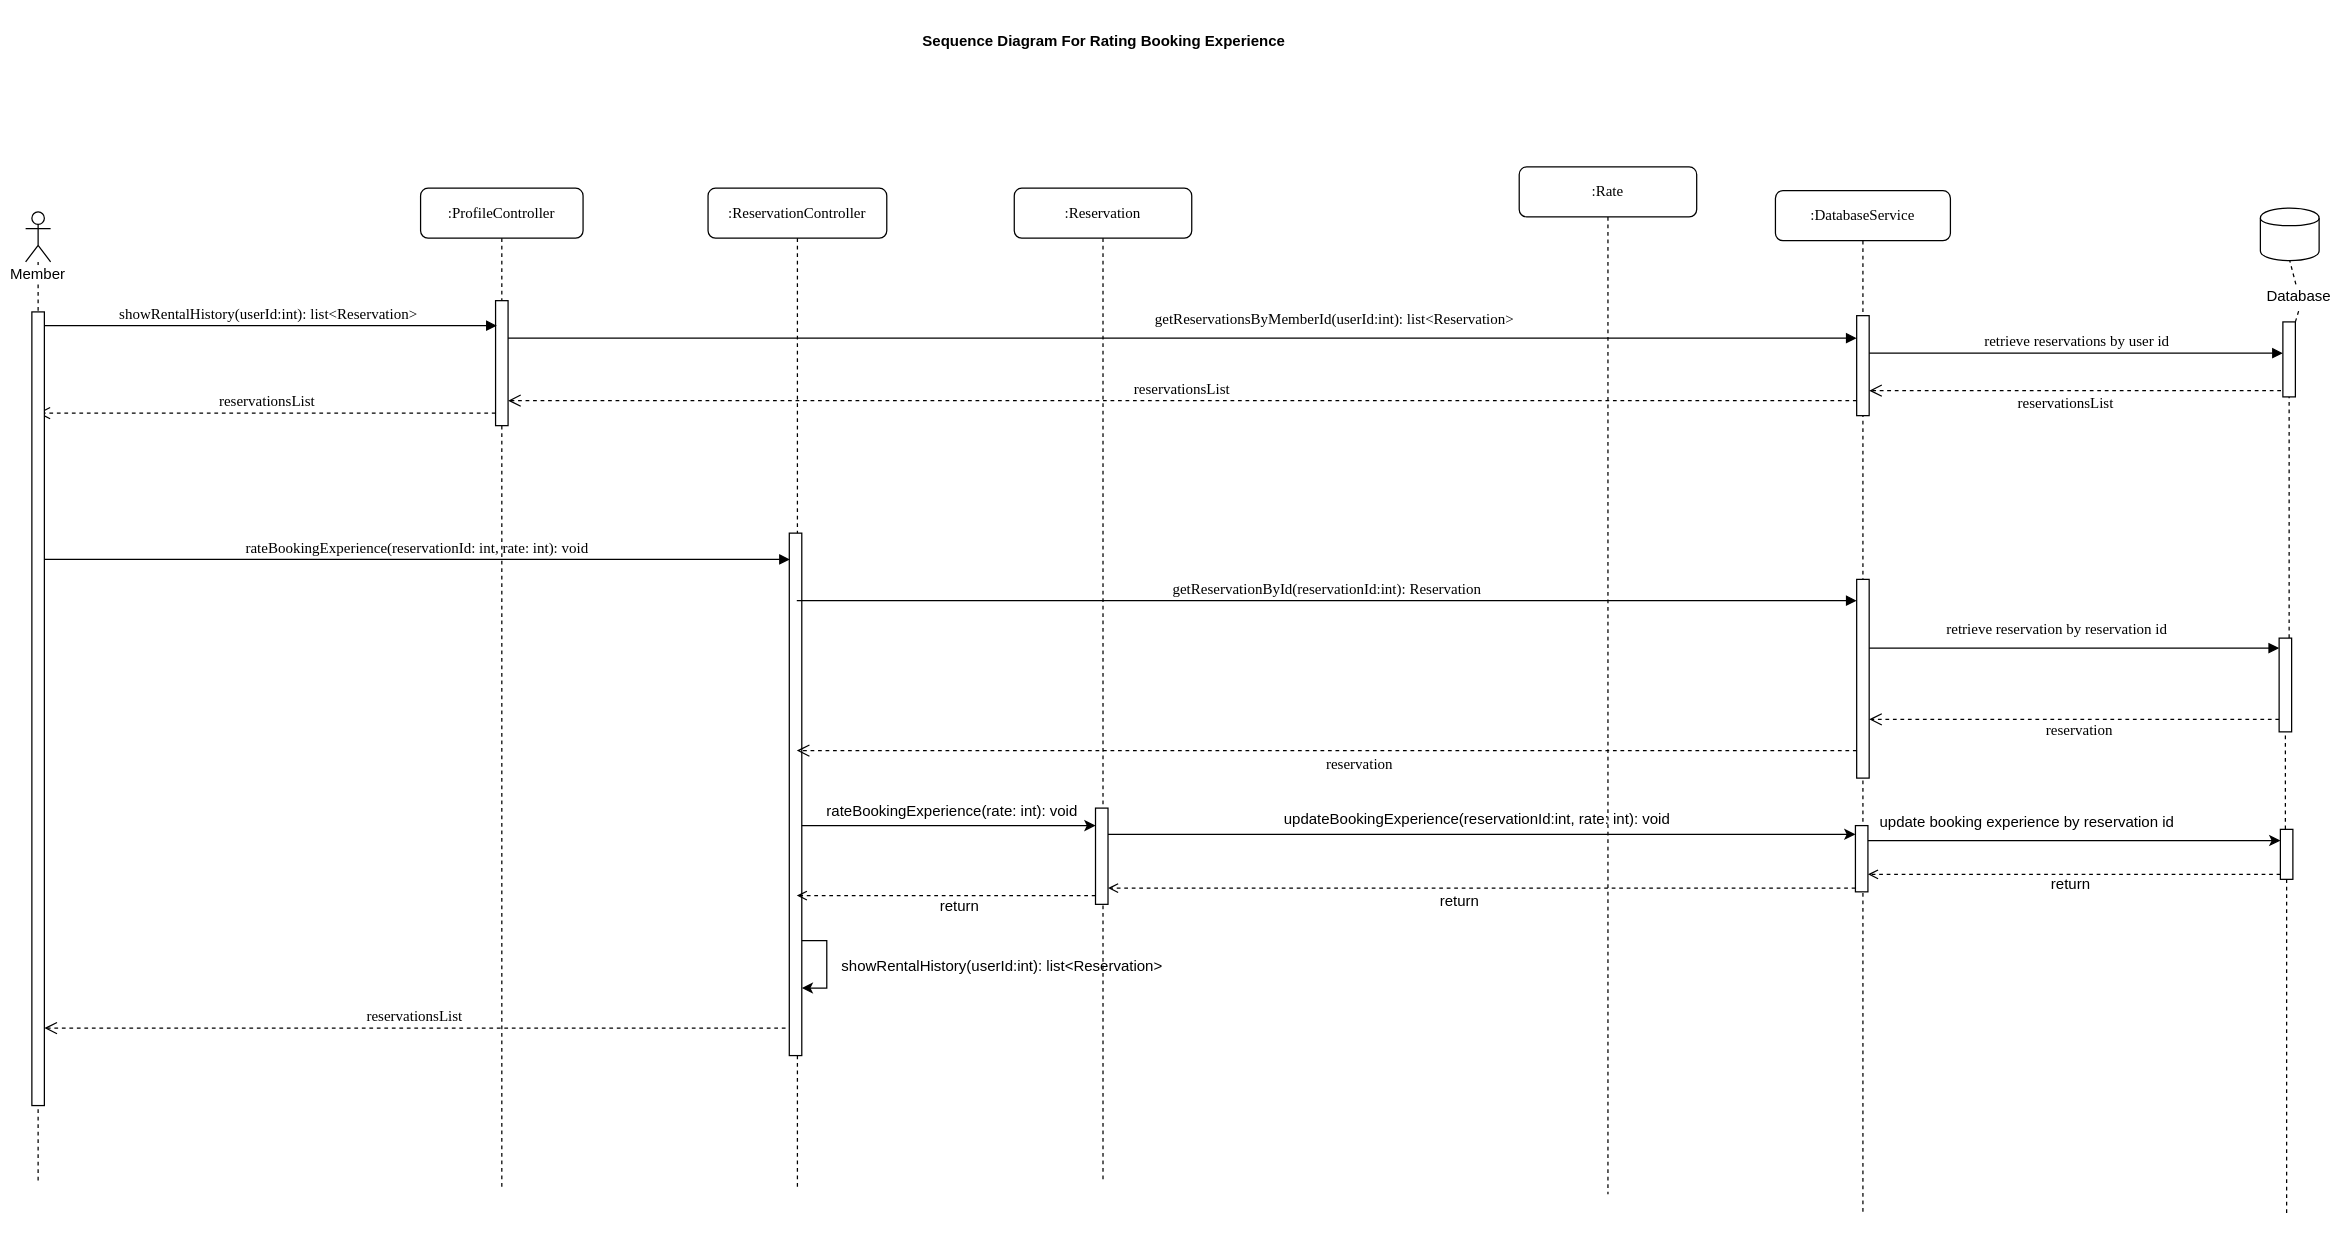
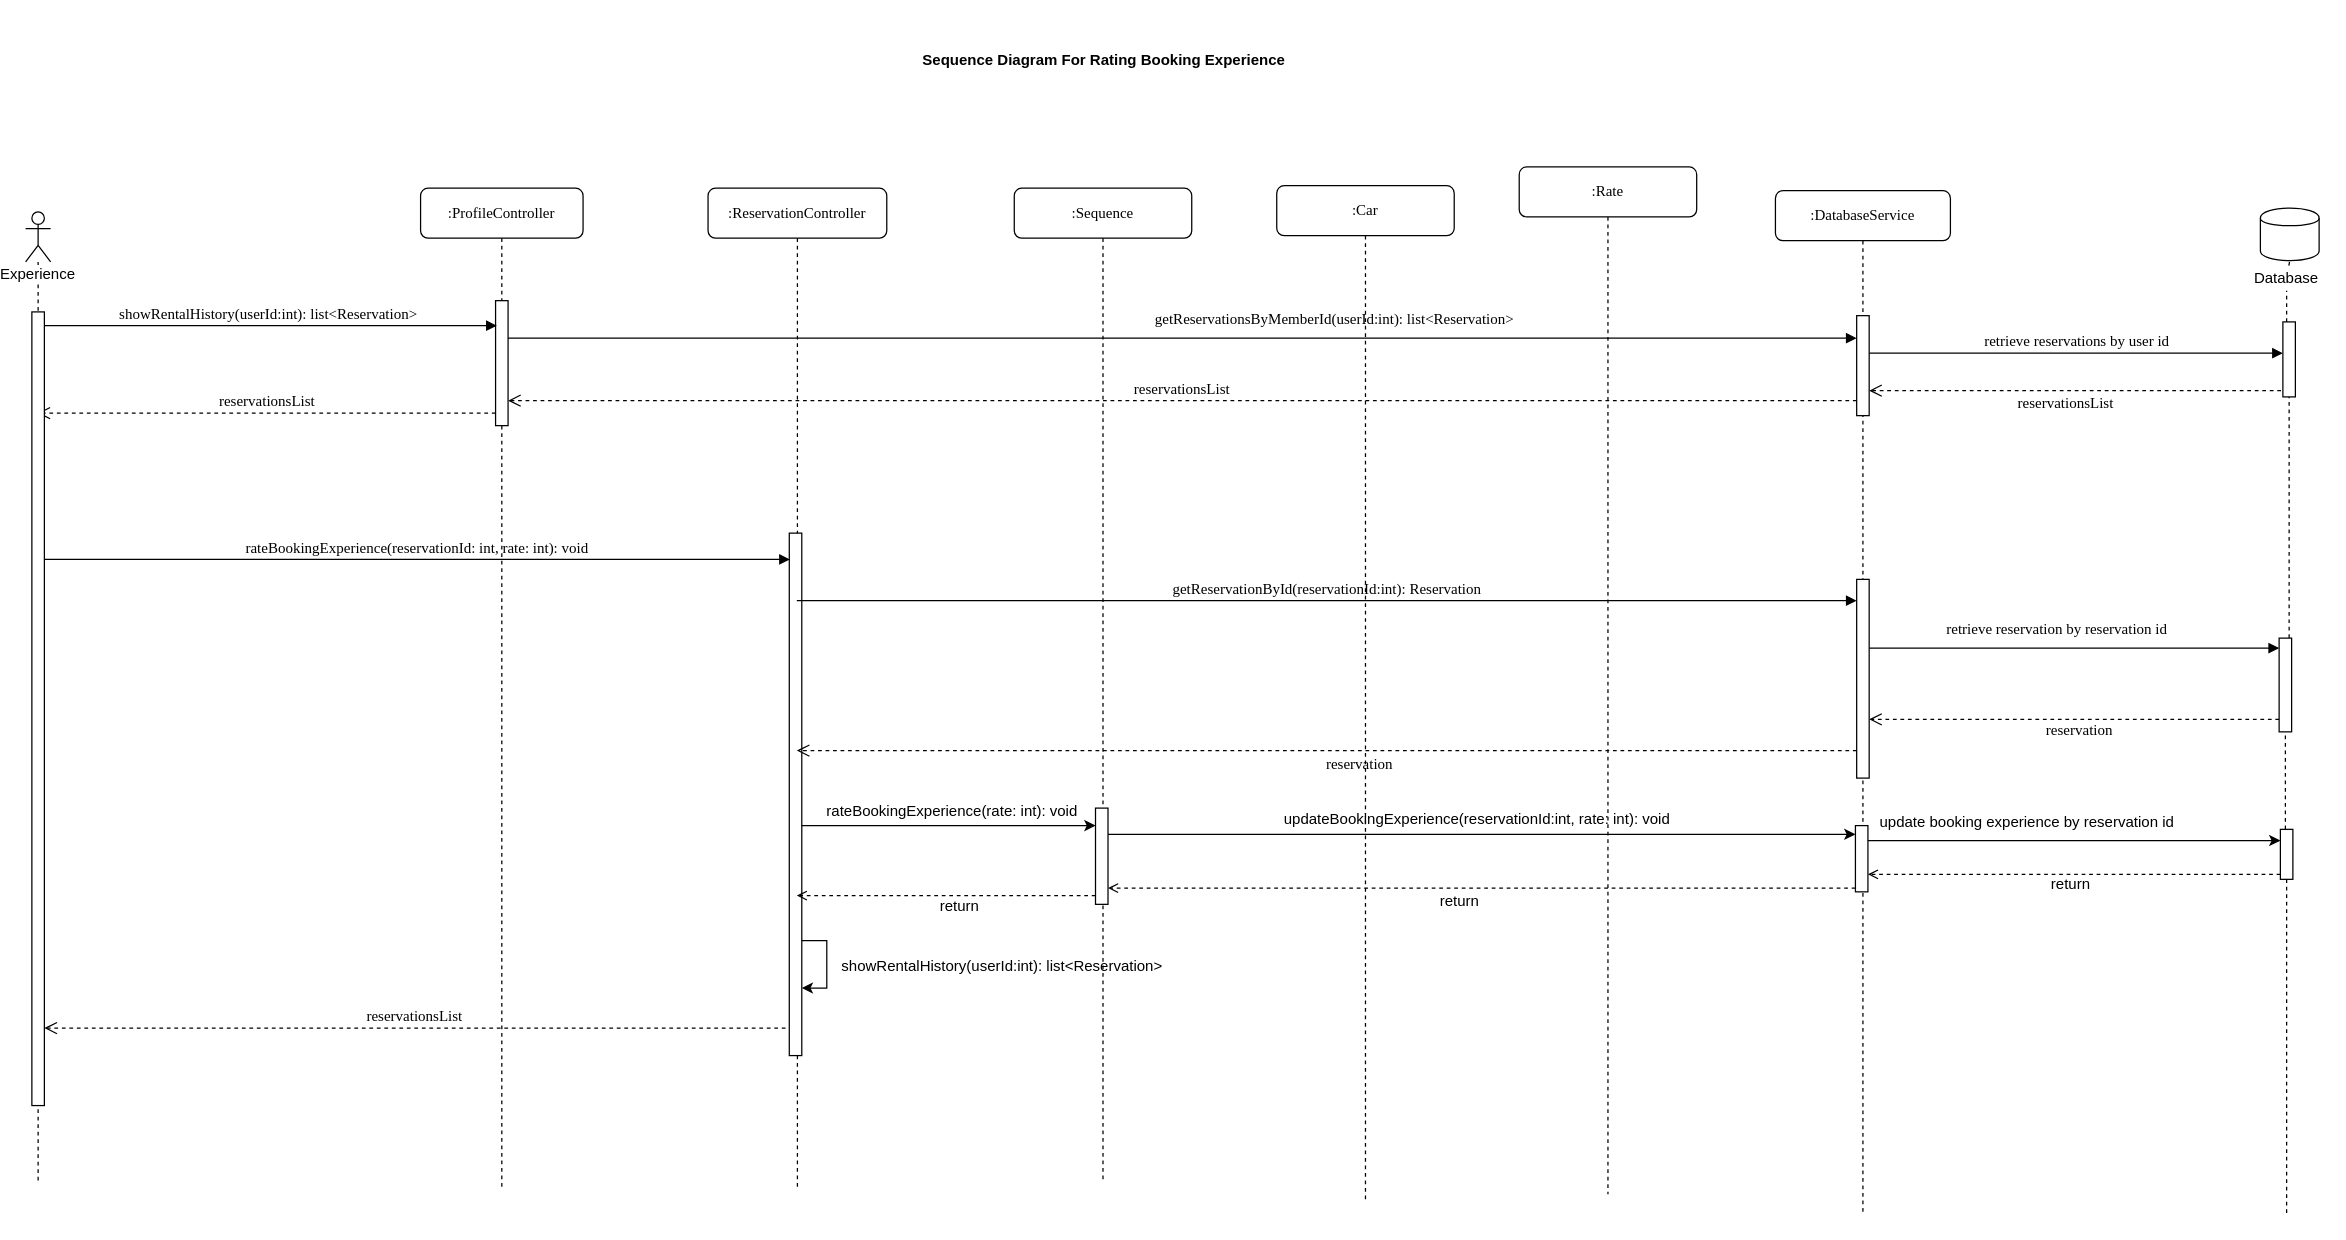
(1104, 41) -> (1104, 60)
(1103, 213) -> (1103, 213)
(38, 293) -> (38, 302)
(2299, 297) -> (2287, 278)
none -> (1366, 693)
